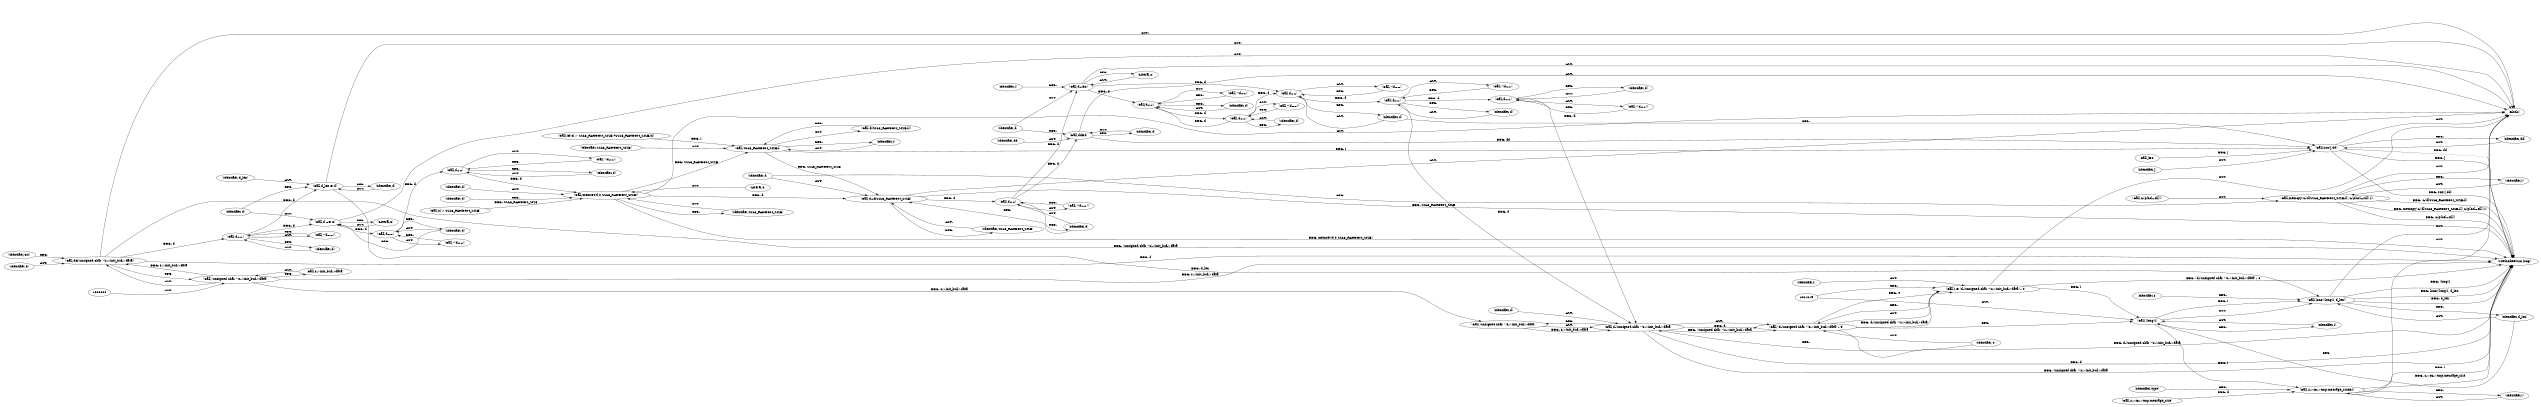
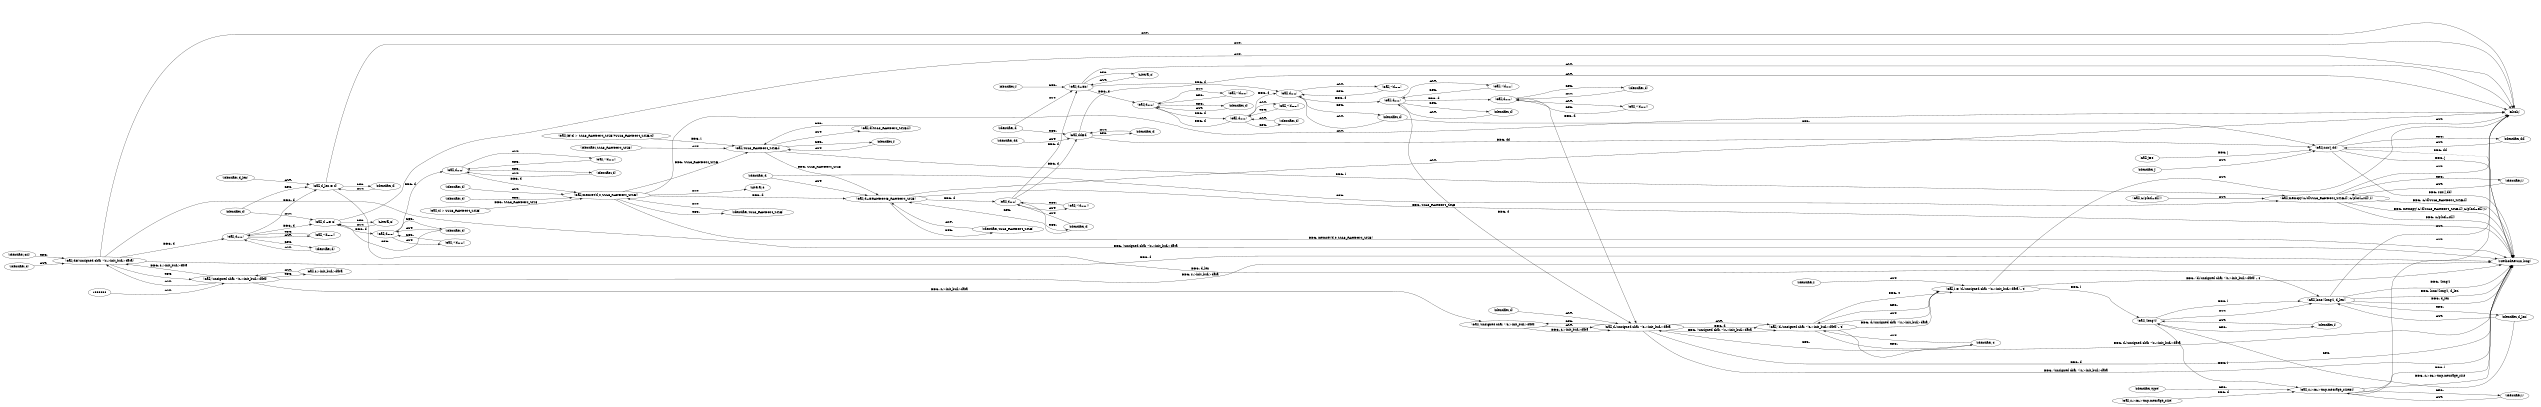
(1545, 151) -> (1531, 182)
(690, 188) -> (697, 194)
(886, 199) -> (886, 199)
(2147, 296) -> none
(1806, 298) -> none
(1993, 326) -> (1892, 349)
